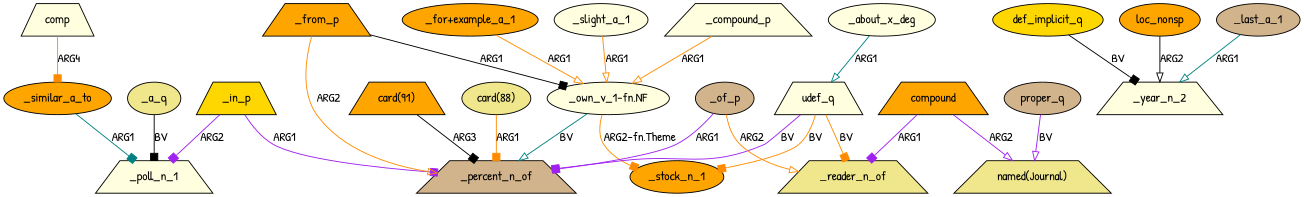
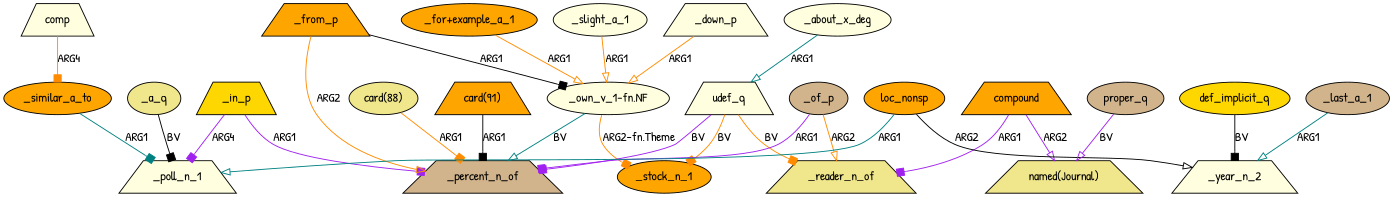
(738, 20) -> (716, 20)
(212, 138) -> (223, 138)
(465, 138) -> (494, 138)
none -> (568, 160)
